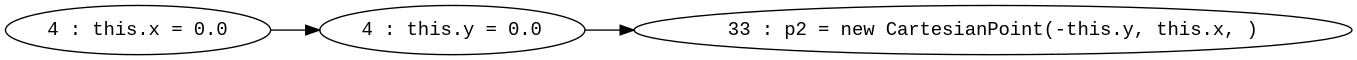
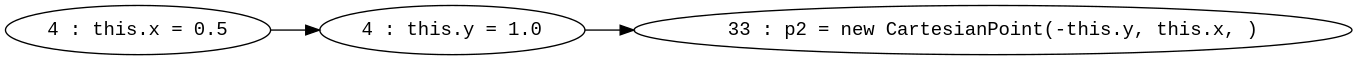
(138, 30) -> (138, 30)
(452, 30) -> (452, 30)
